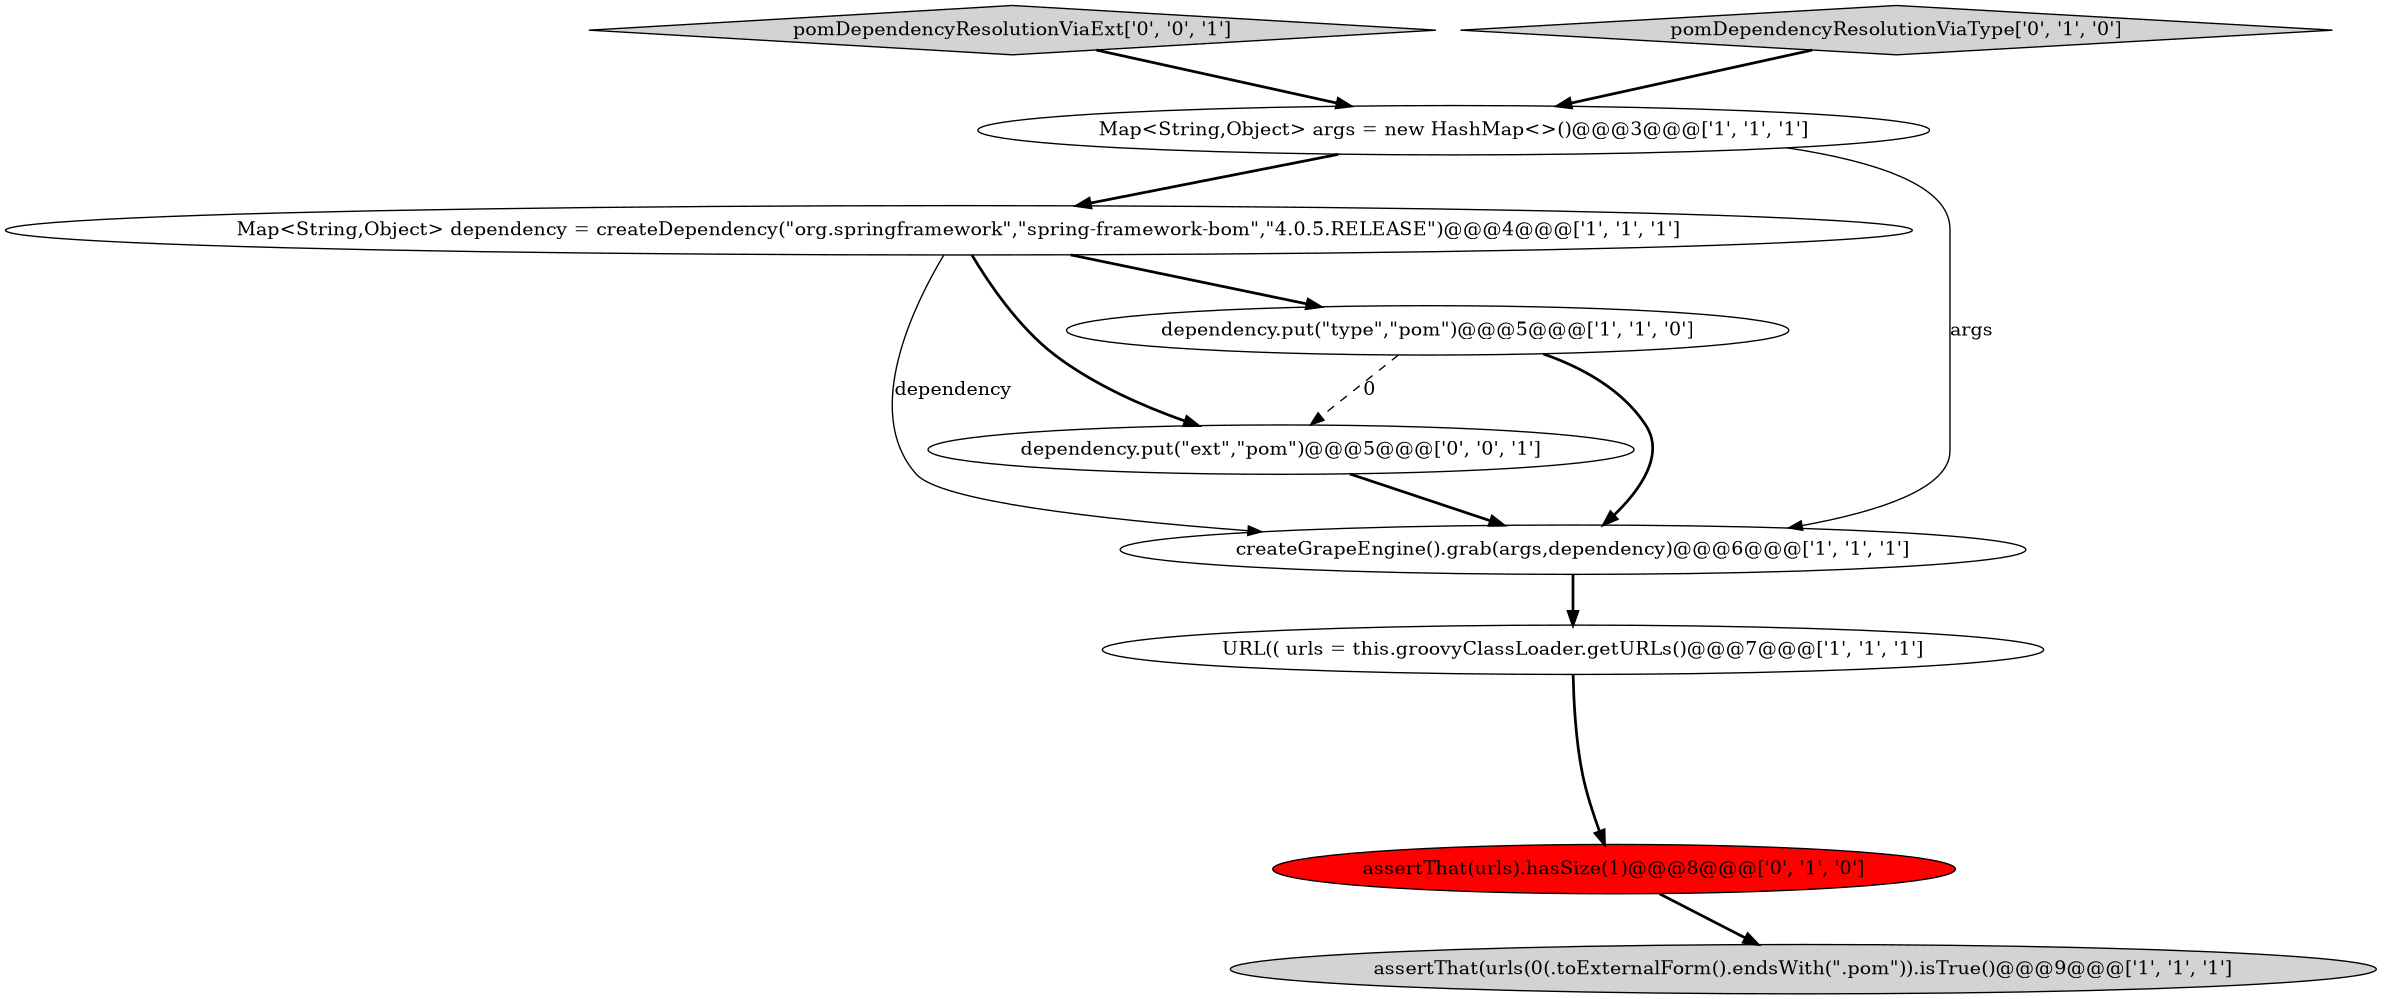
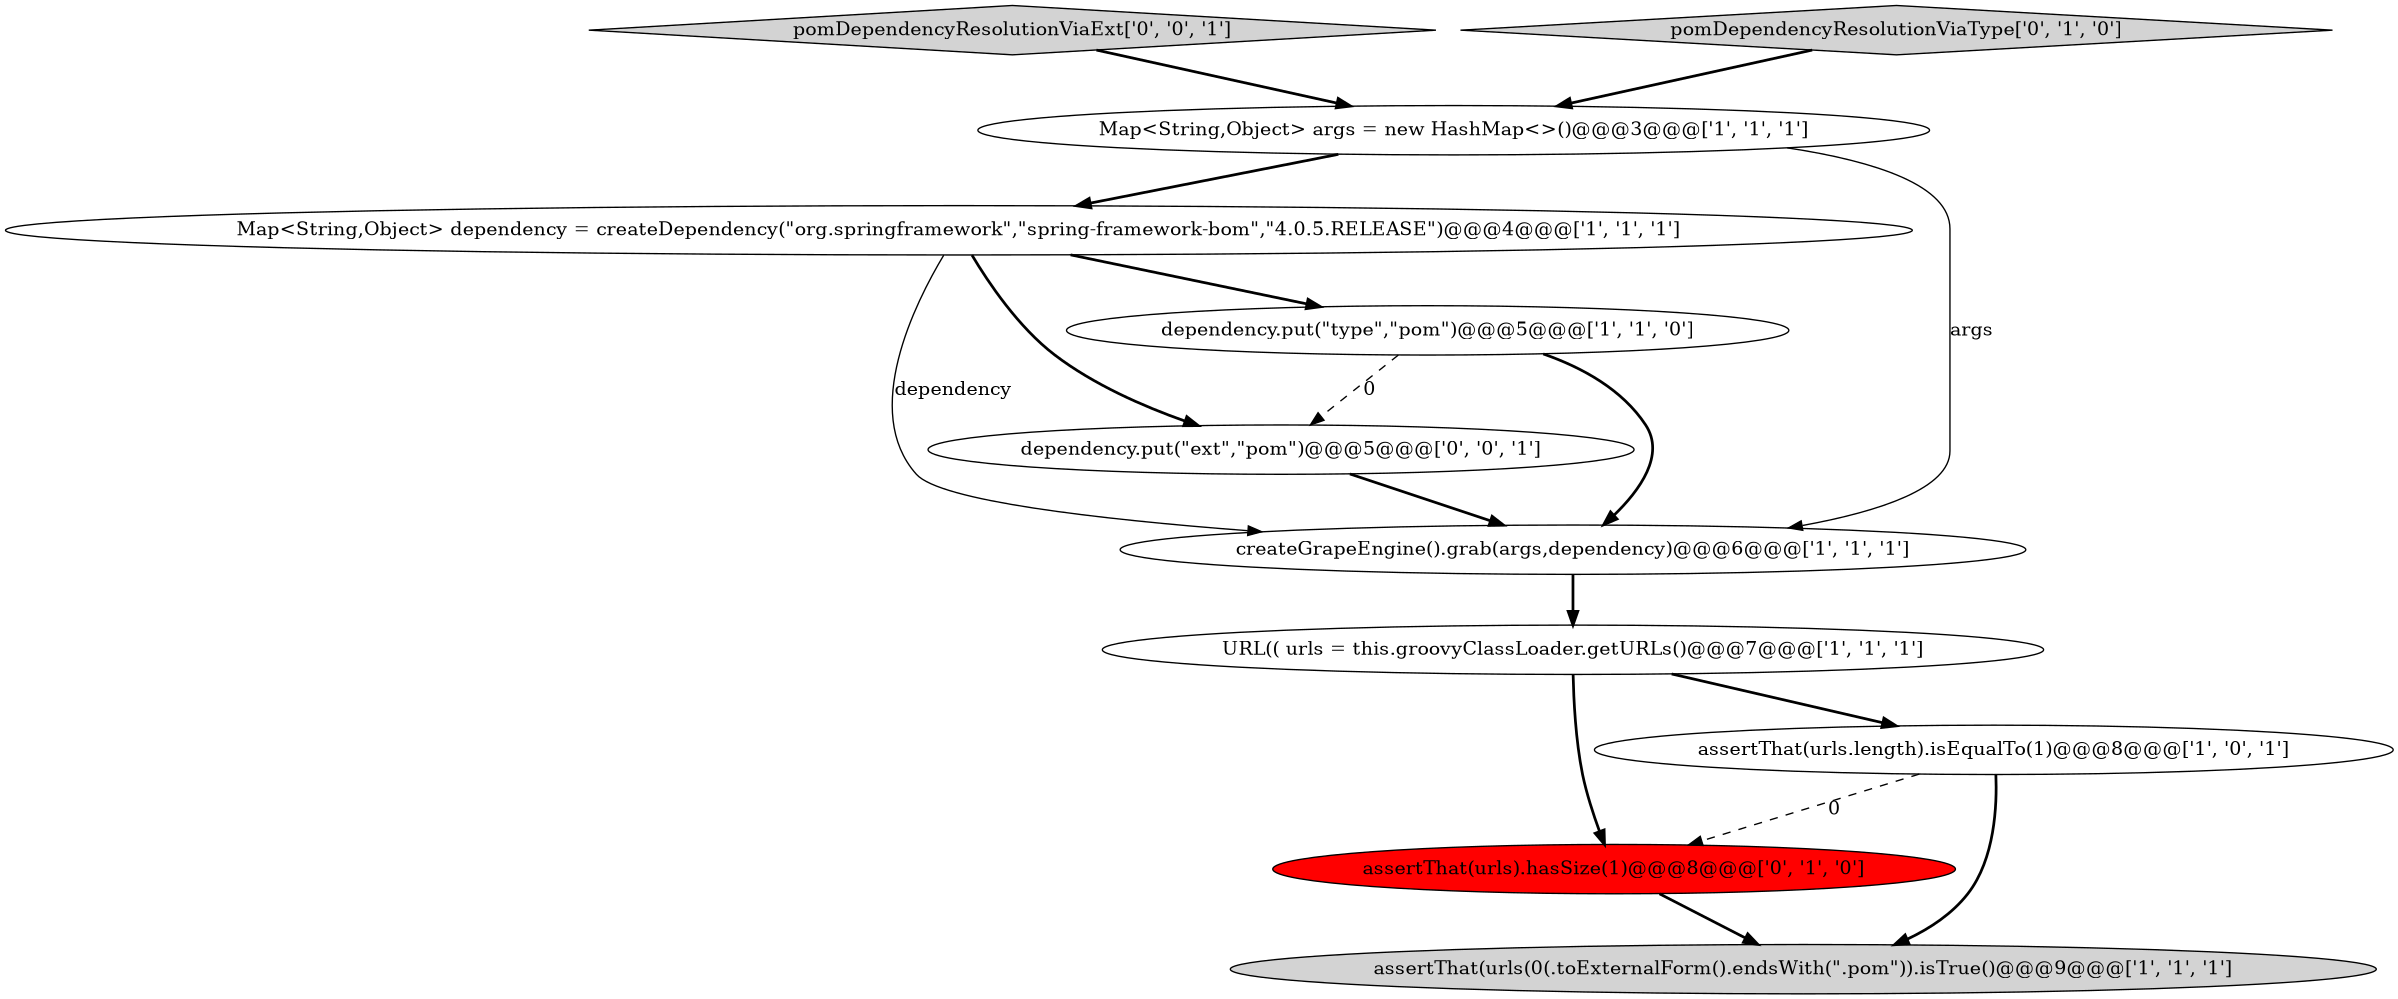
none -> (1994, 750)
